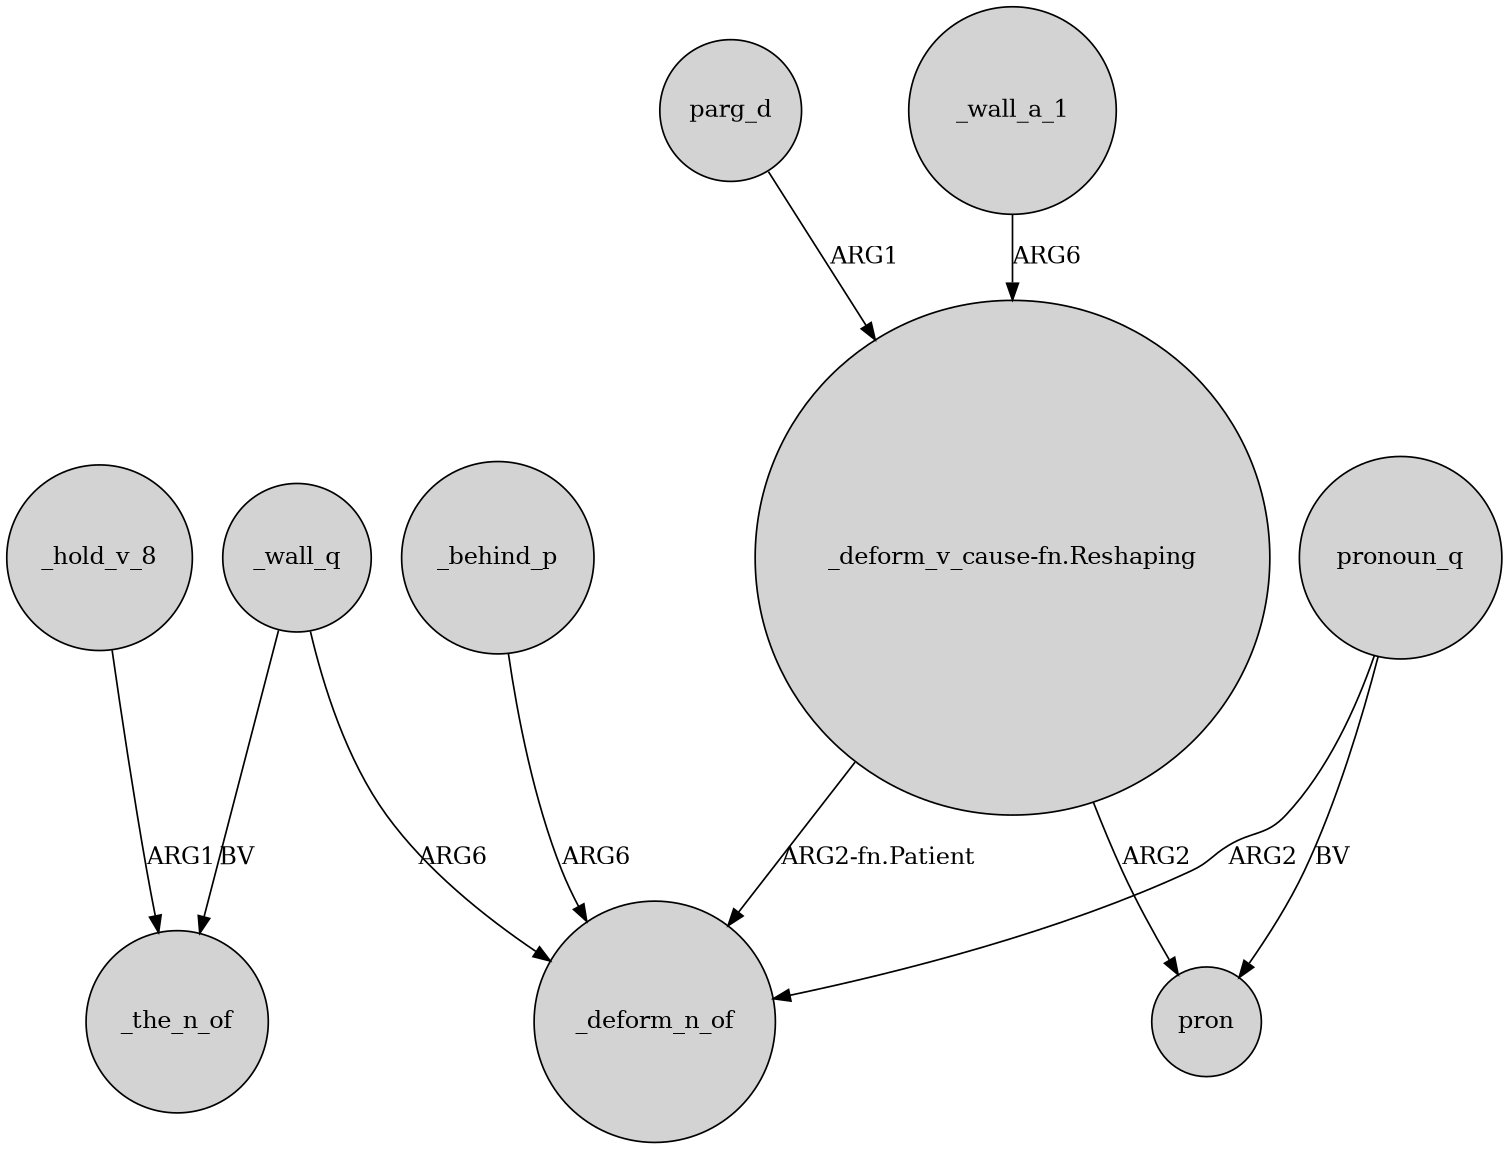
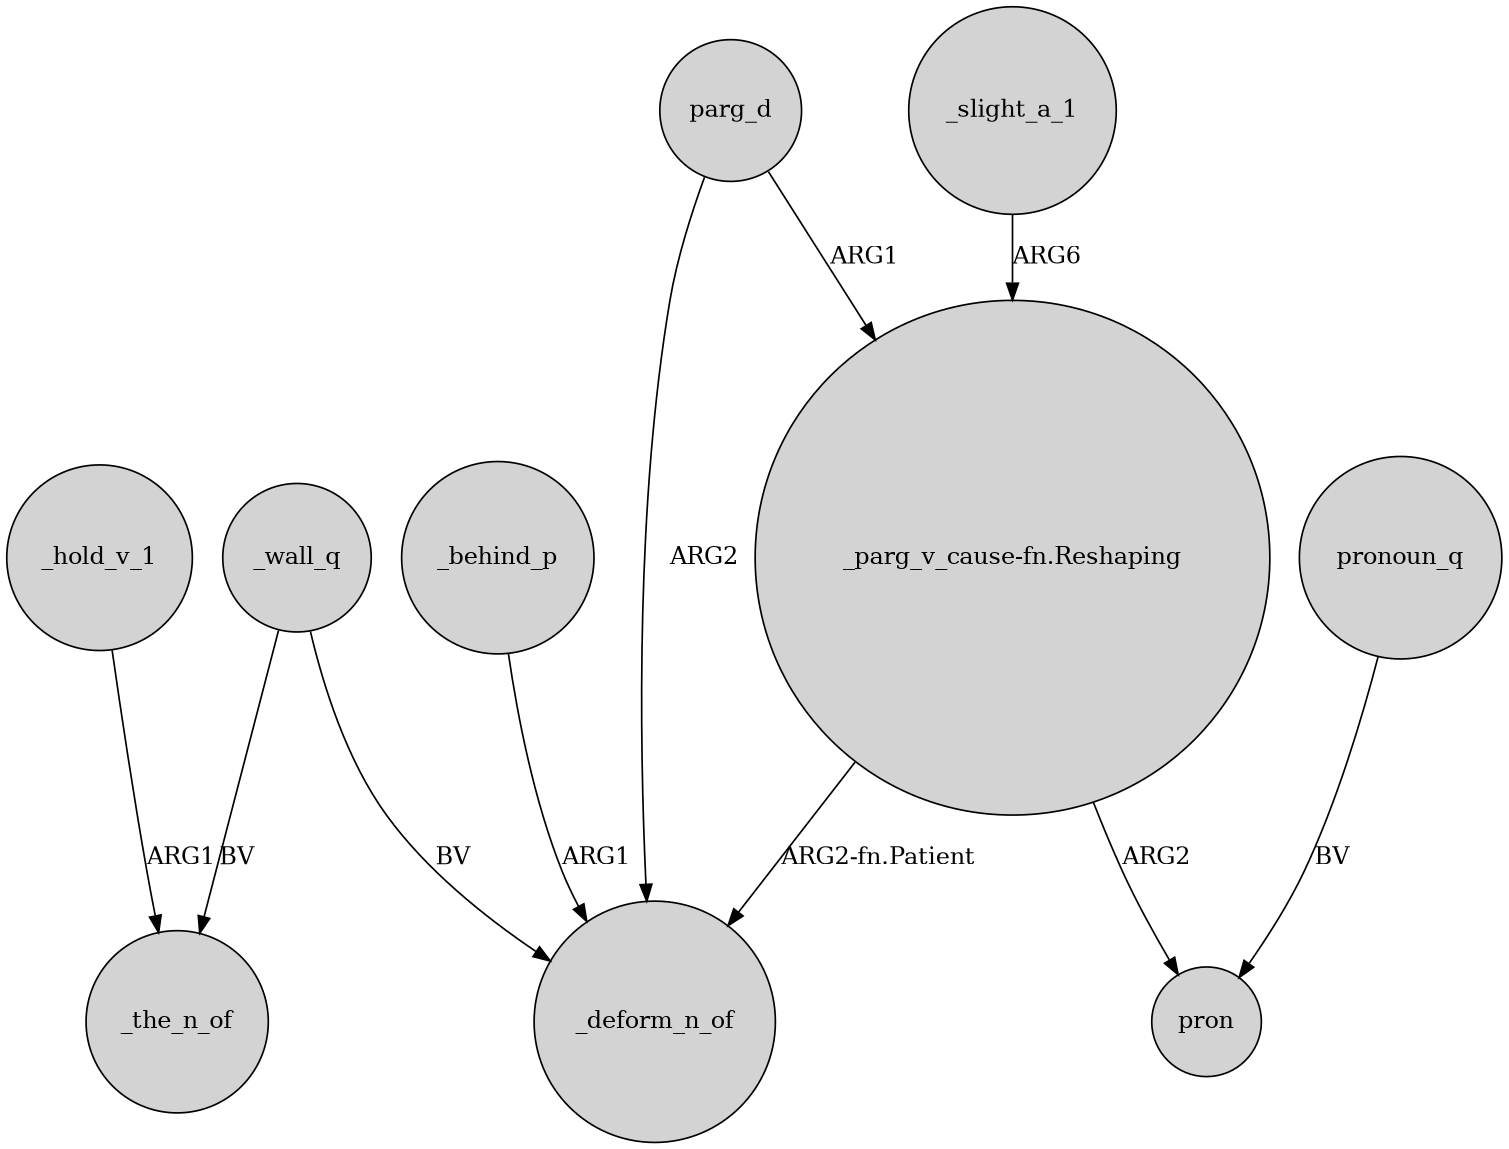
(1012, 111) -> (1012, 111)
(100, 558) -> (100, 558)
(1012, 558) -> (1012, 558)
(453, 858) -> (453, 858)
(597, 858) -> (597, 858)
(1150, 889) -> (646, 528)
